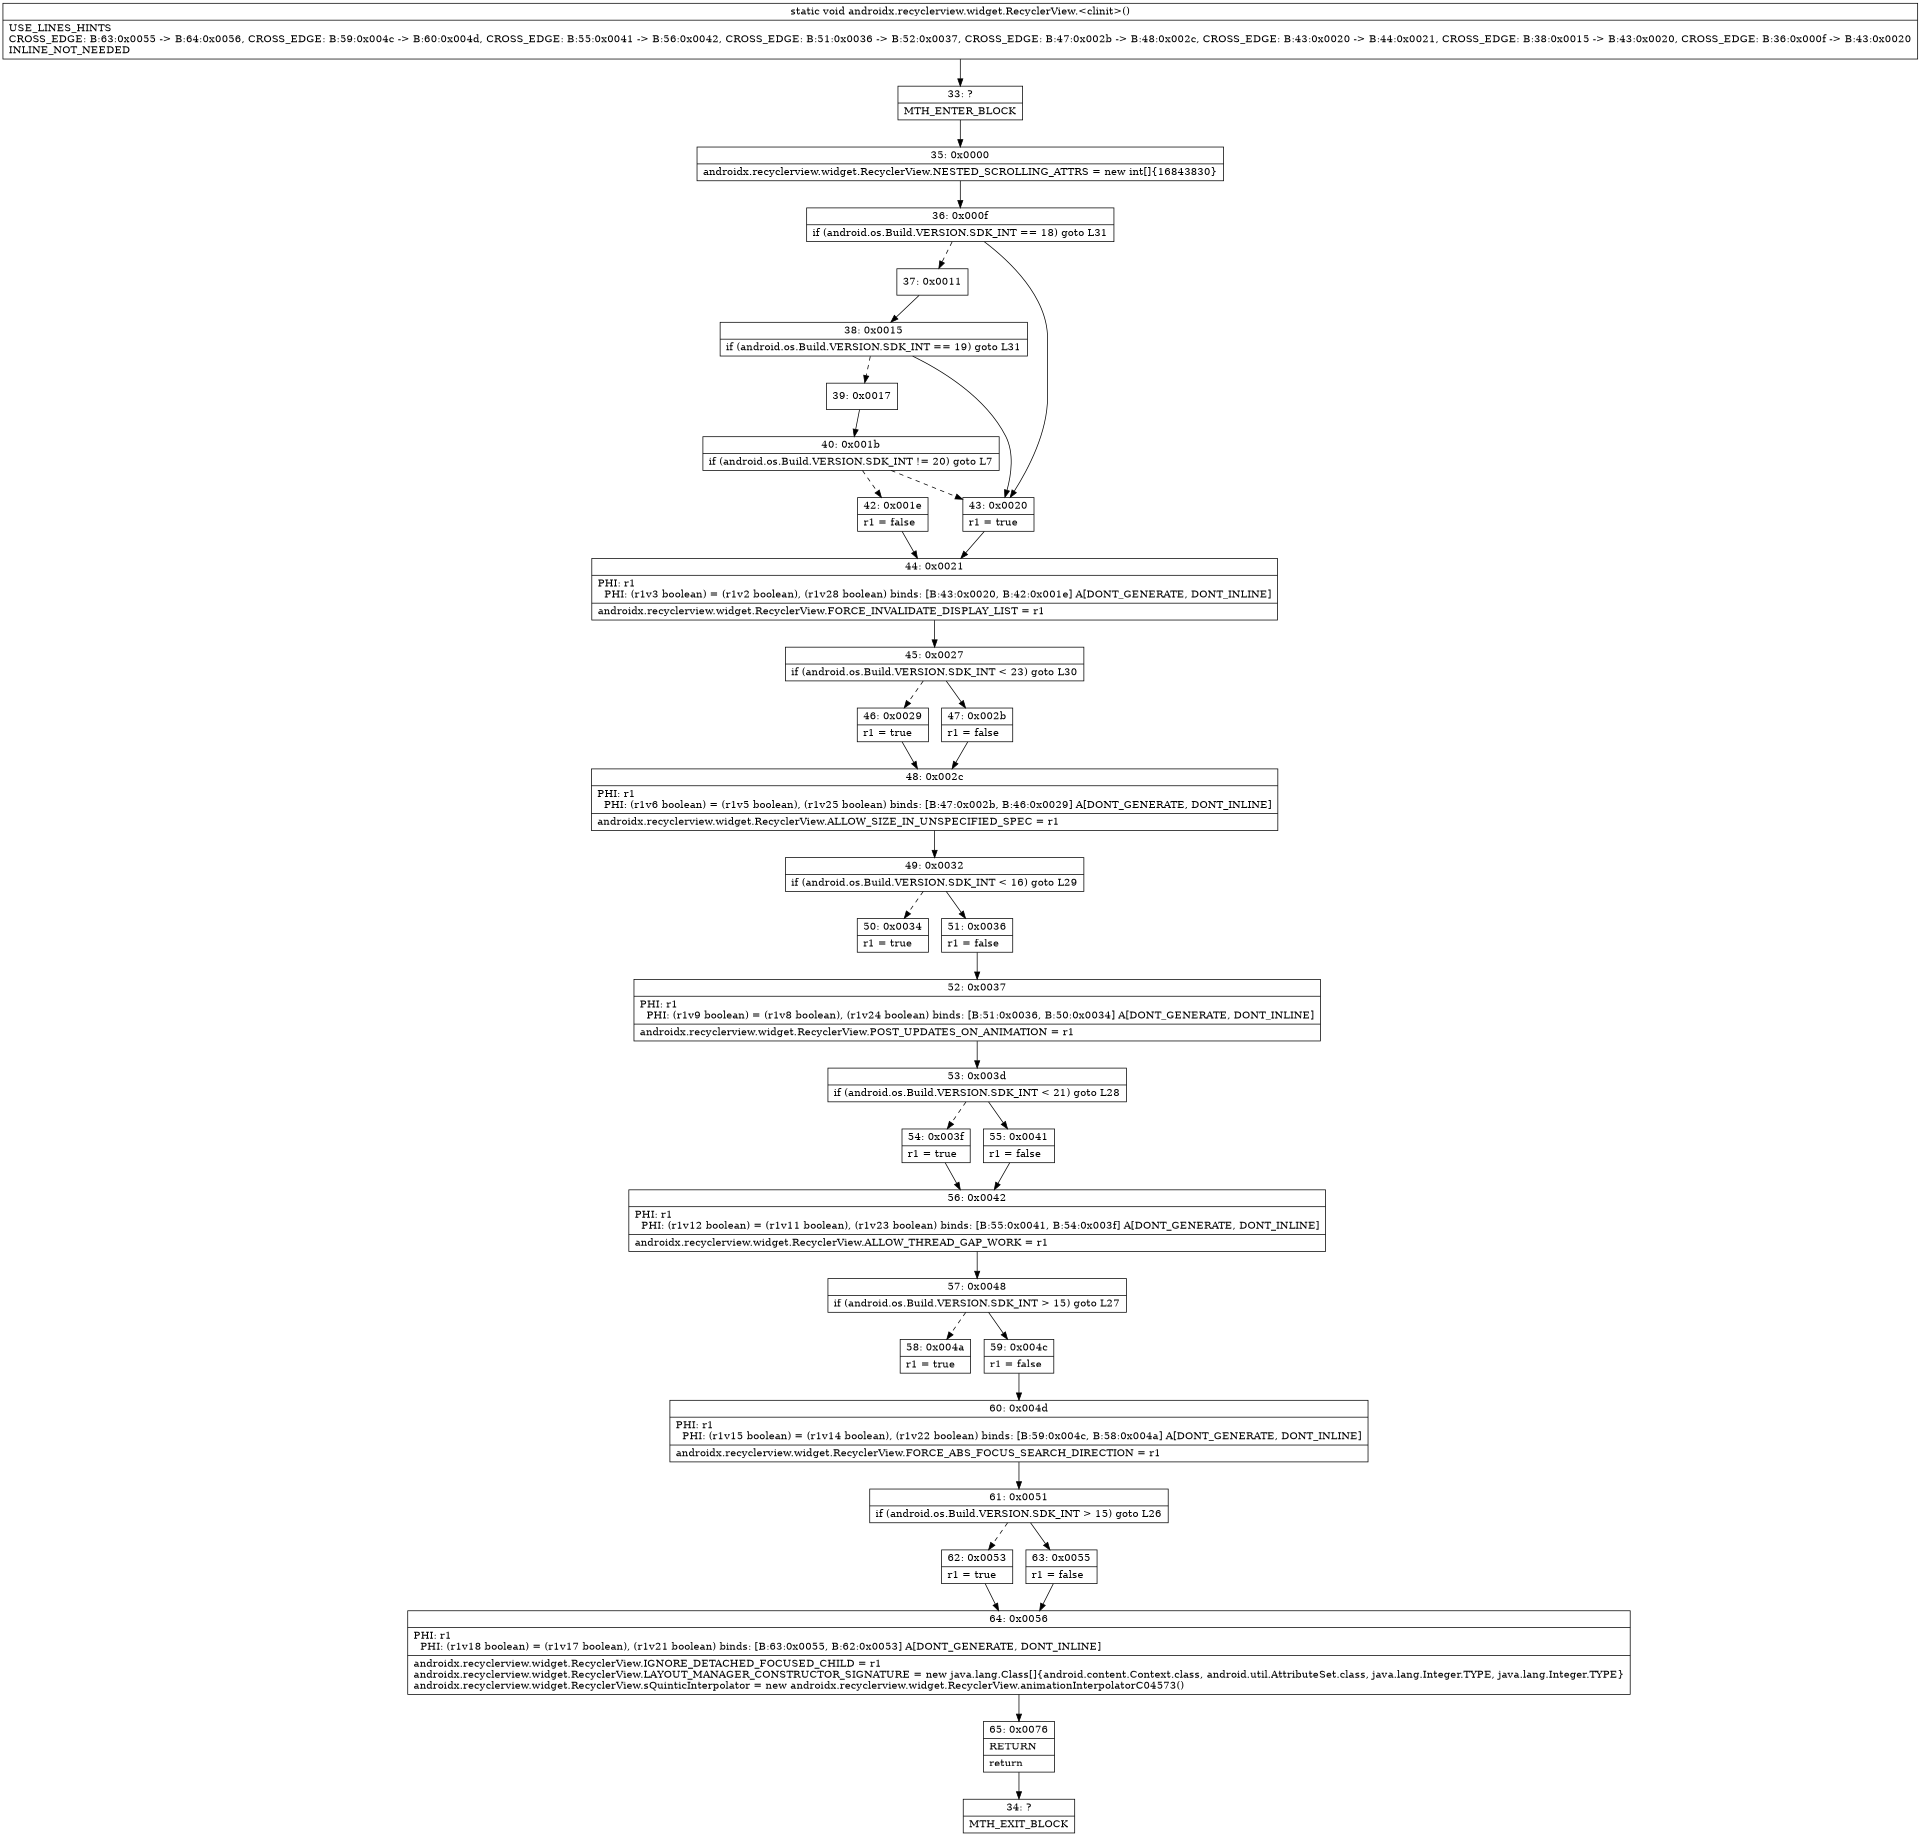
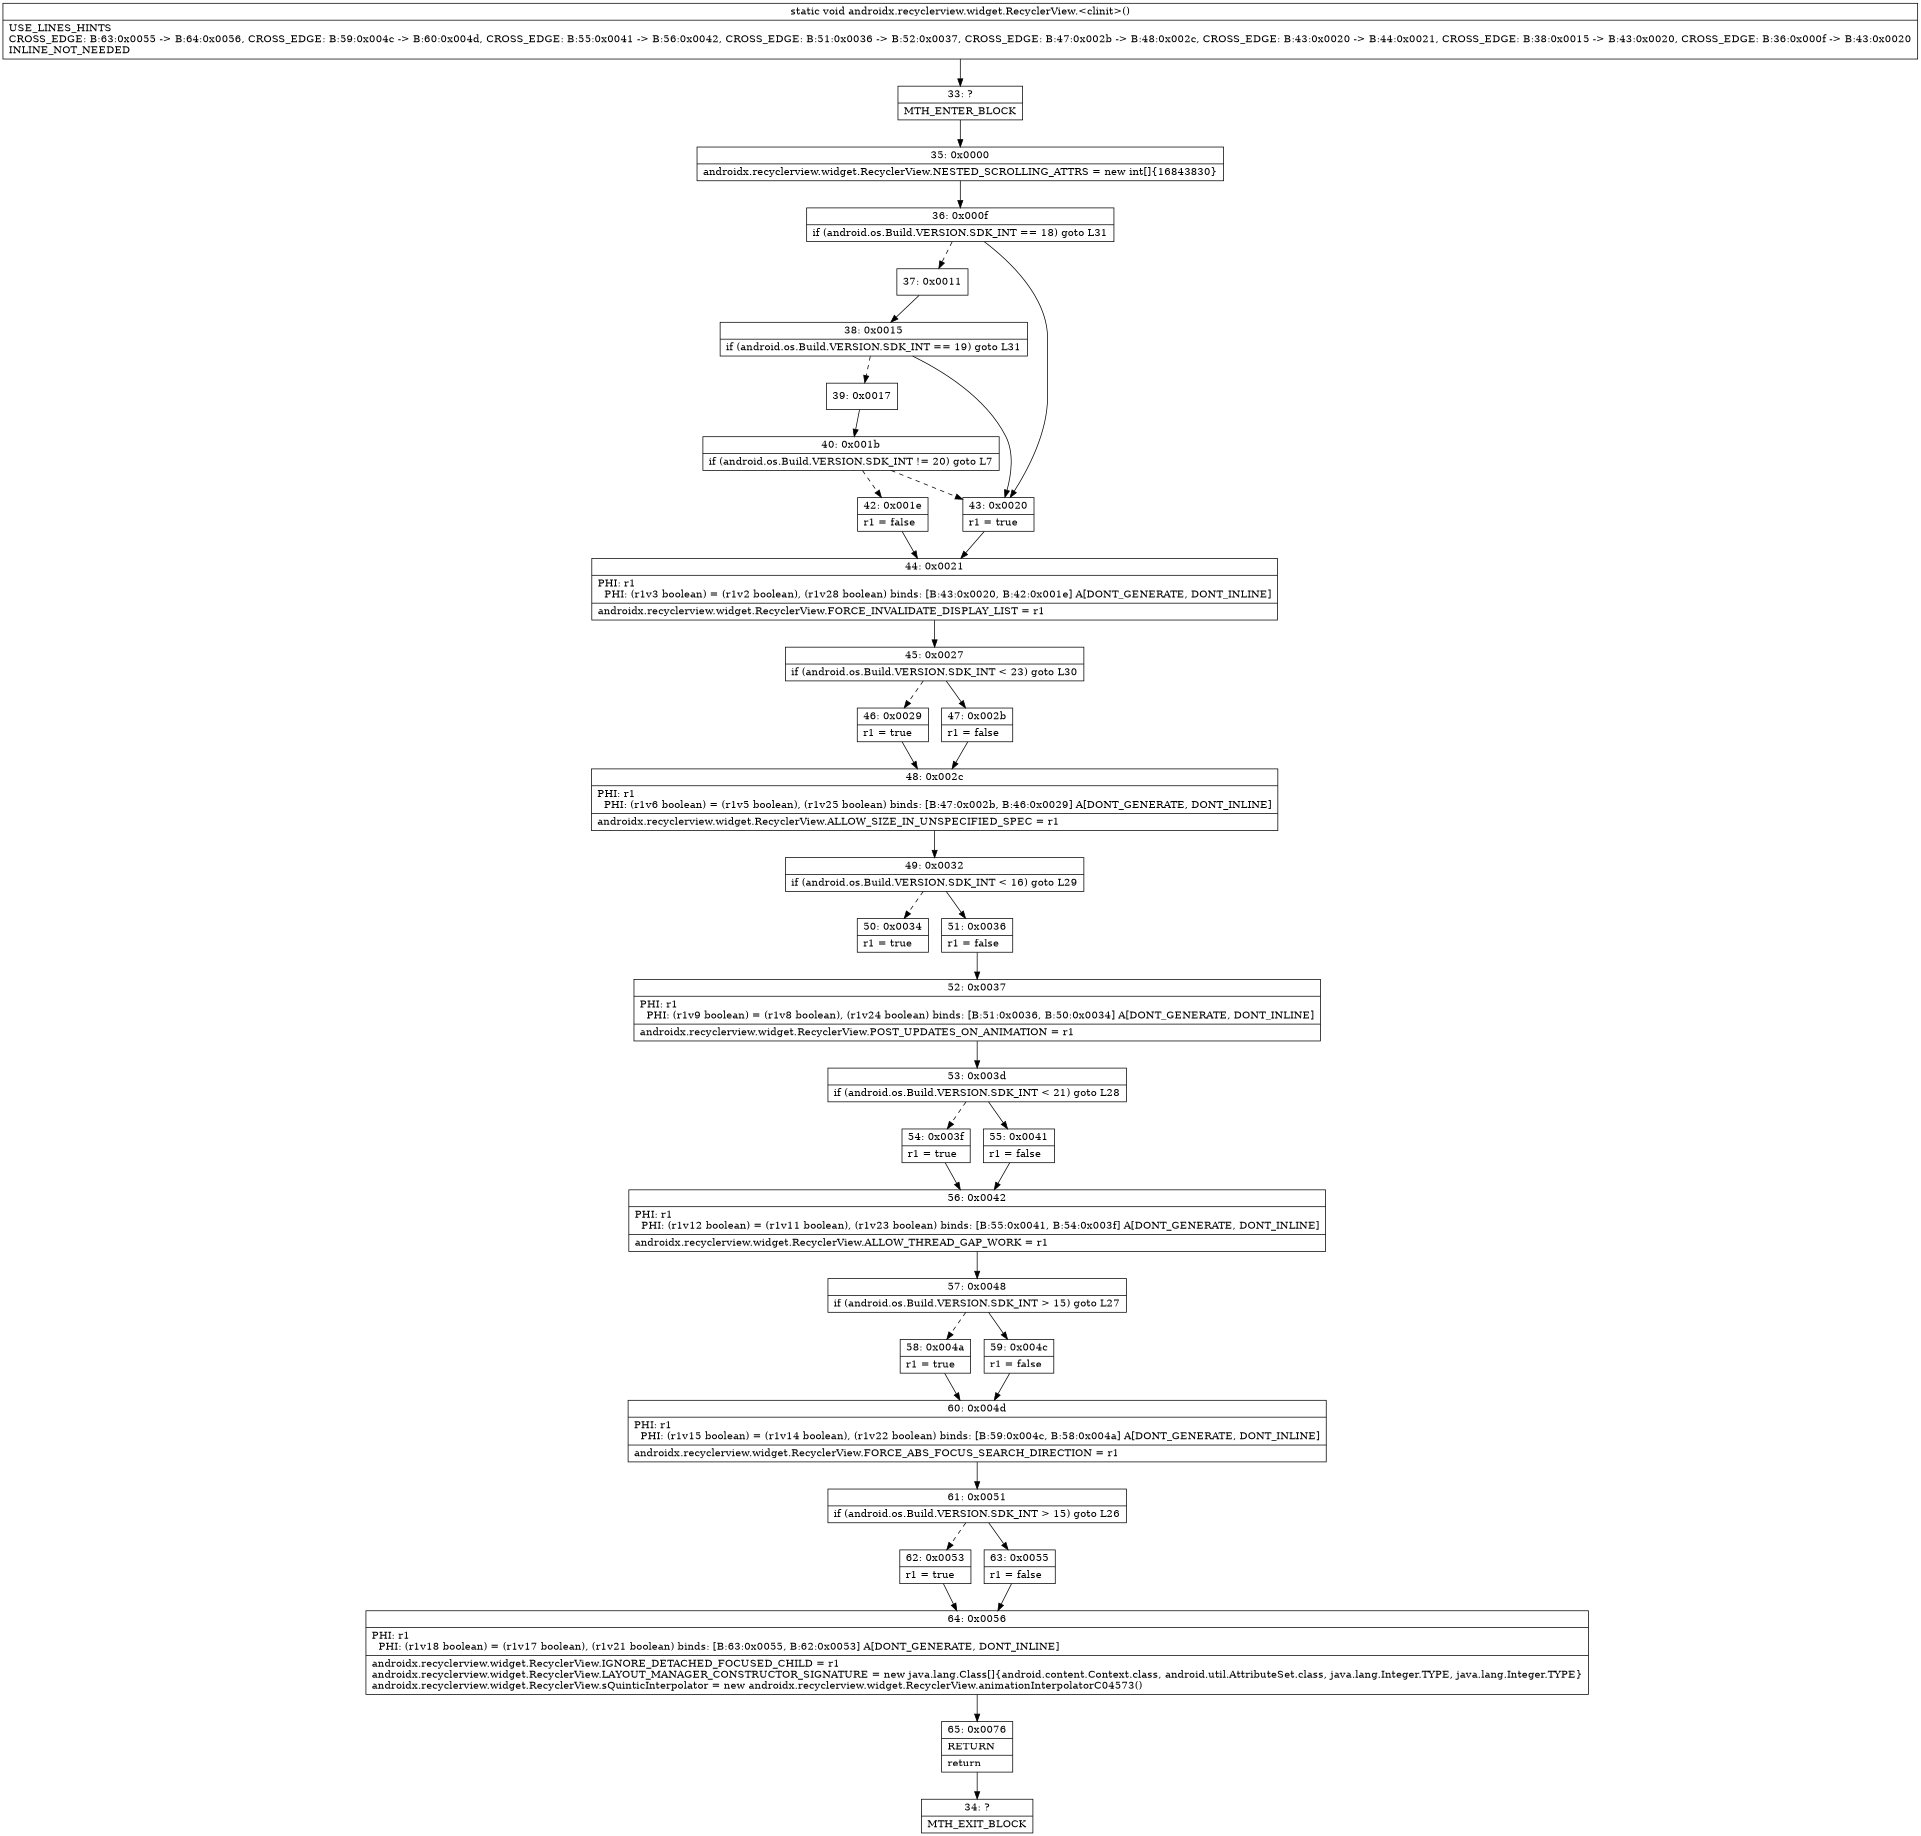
none -> (950, 1384)
